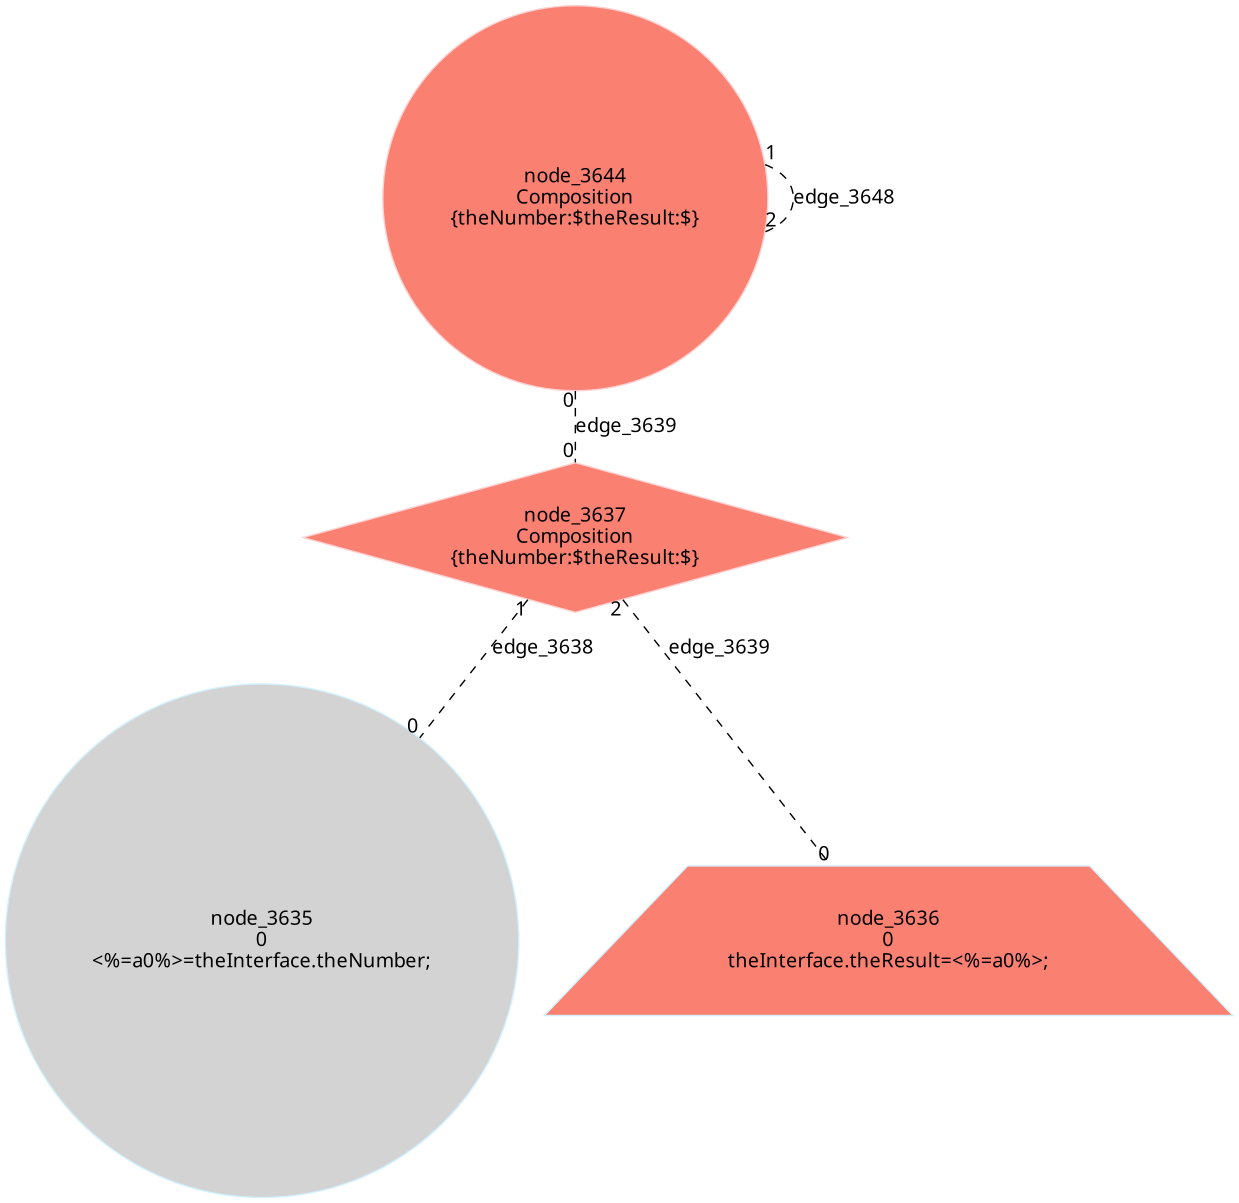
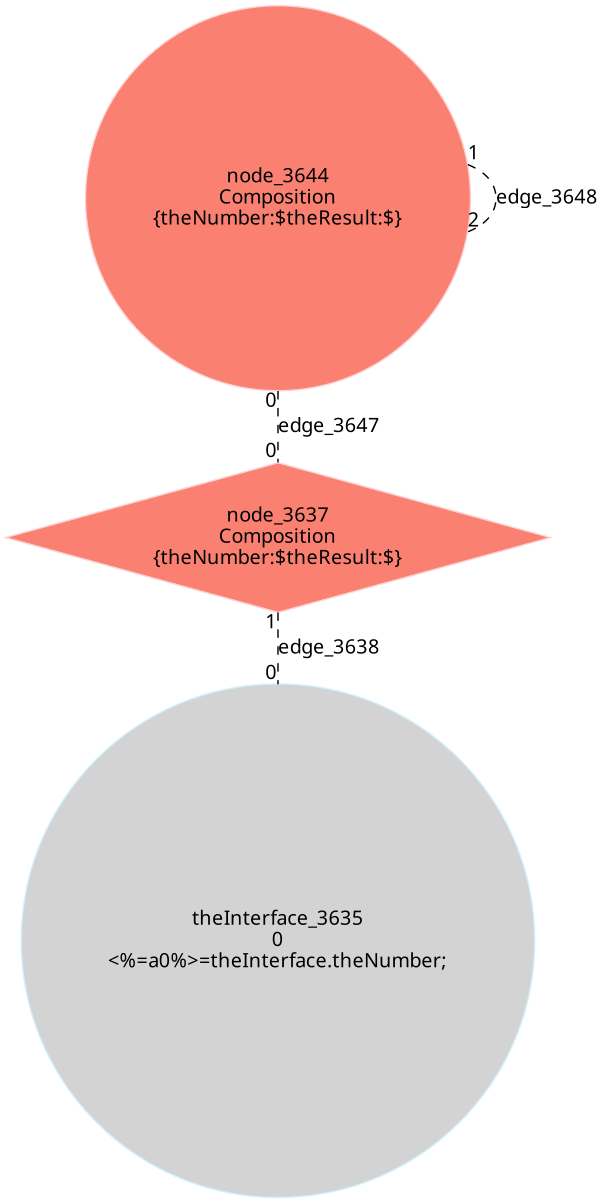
(627, 427) -> (329, 427)
(262, 941) -> (278, 941)
(889, 941) -> none
